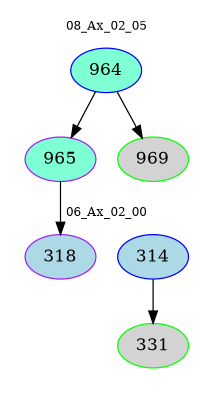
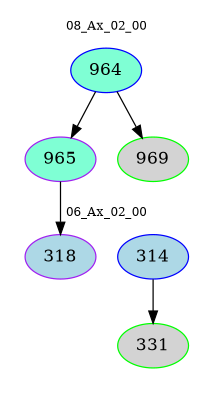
(107, 27) -> (107, 27)
